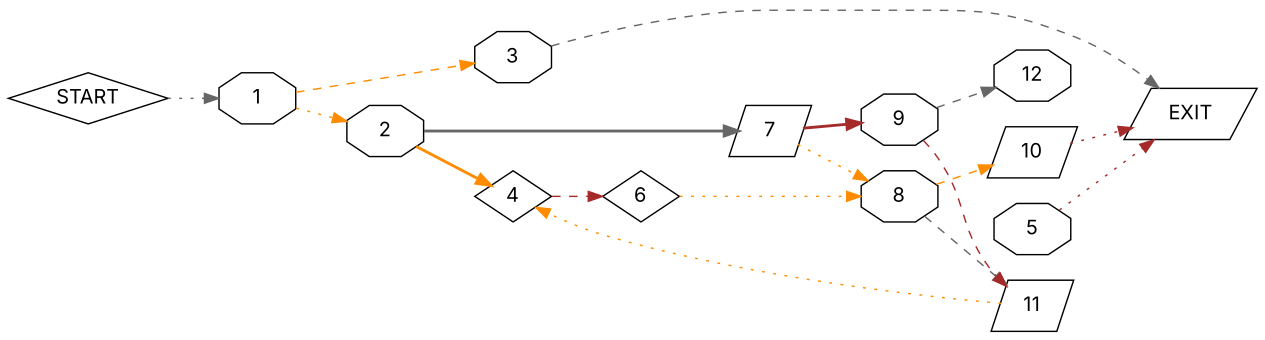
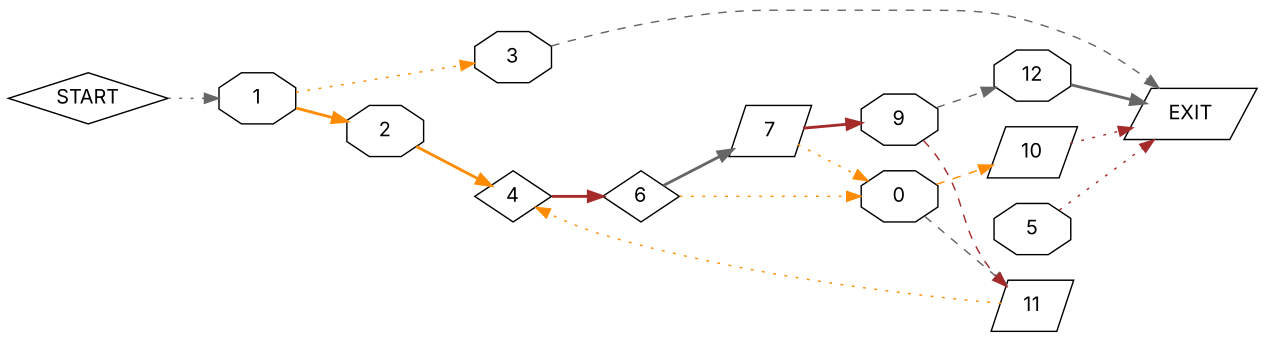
(378, 79) -> (378, 79)
none -> (1101, 92)
(315, 113) -> (315, 113)
(574, 131) -> (691, 171)
(570, 196) -> (570, 196)
(900, 196) -> (900, 196)
